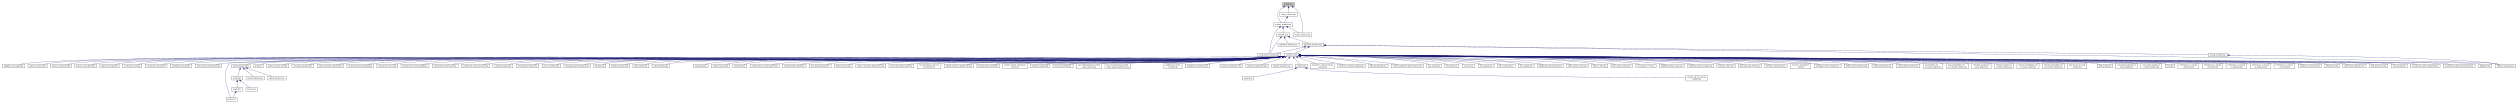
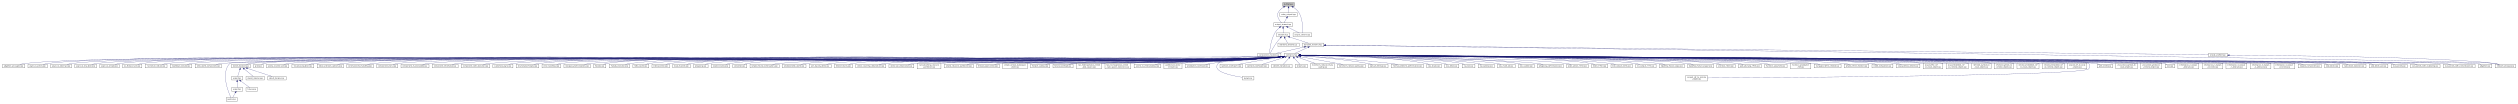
none -> (682, 66)
none -> (1147, 66)
(1275, 73) -> (1218, 64)
(1496, 76) -> (2089, 68)
